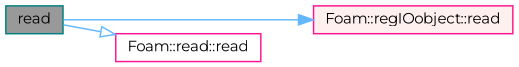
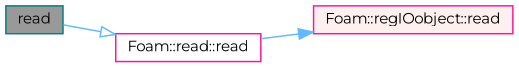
(181, 20) -> (280, 36)
